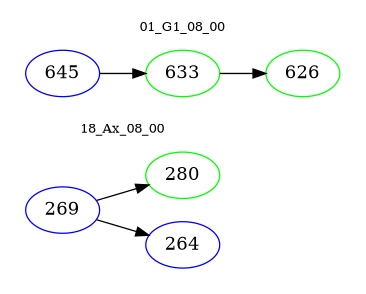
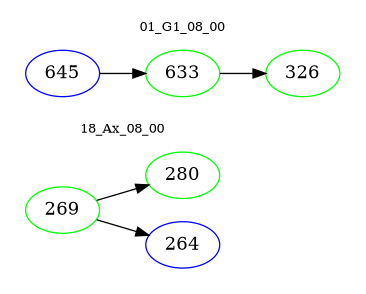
(303, 73) -> (303, 73)
(63, 210) -> (63, 210)
